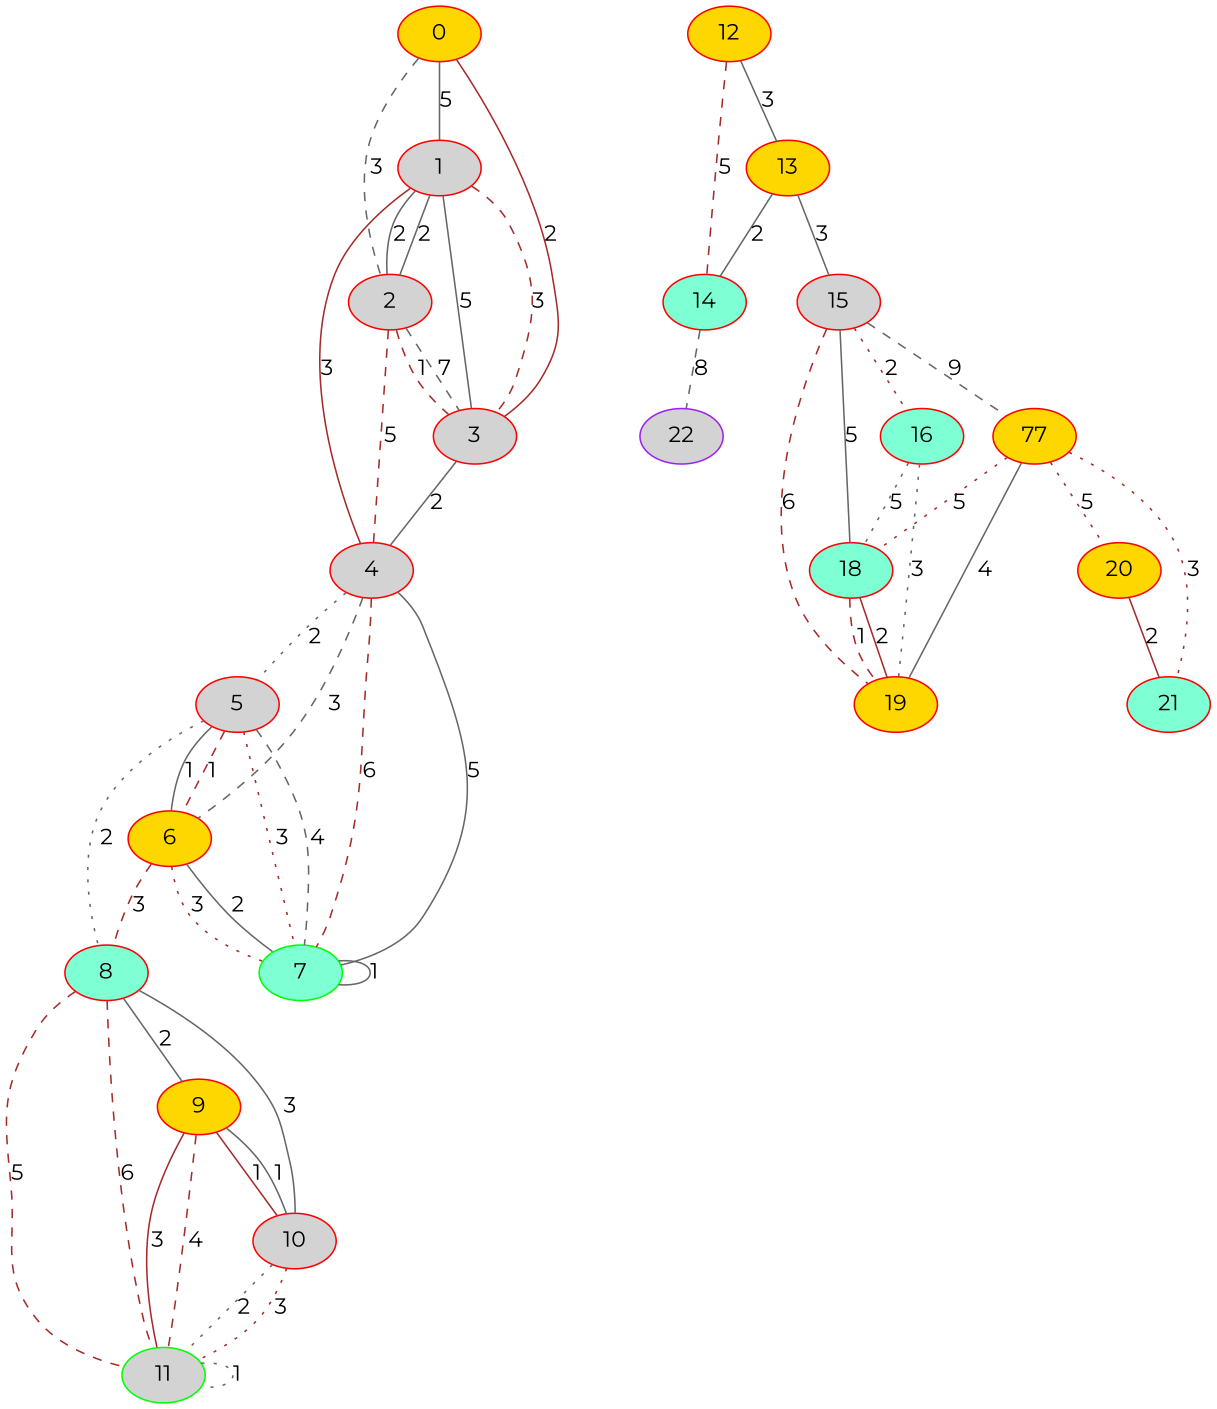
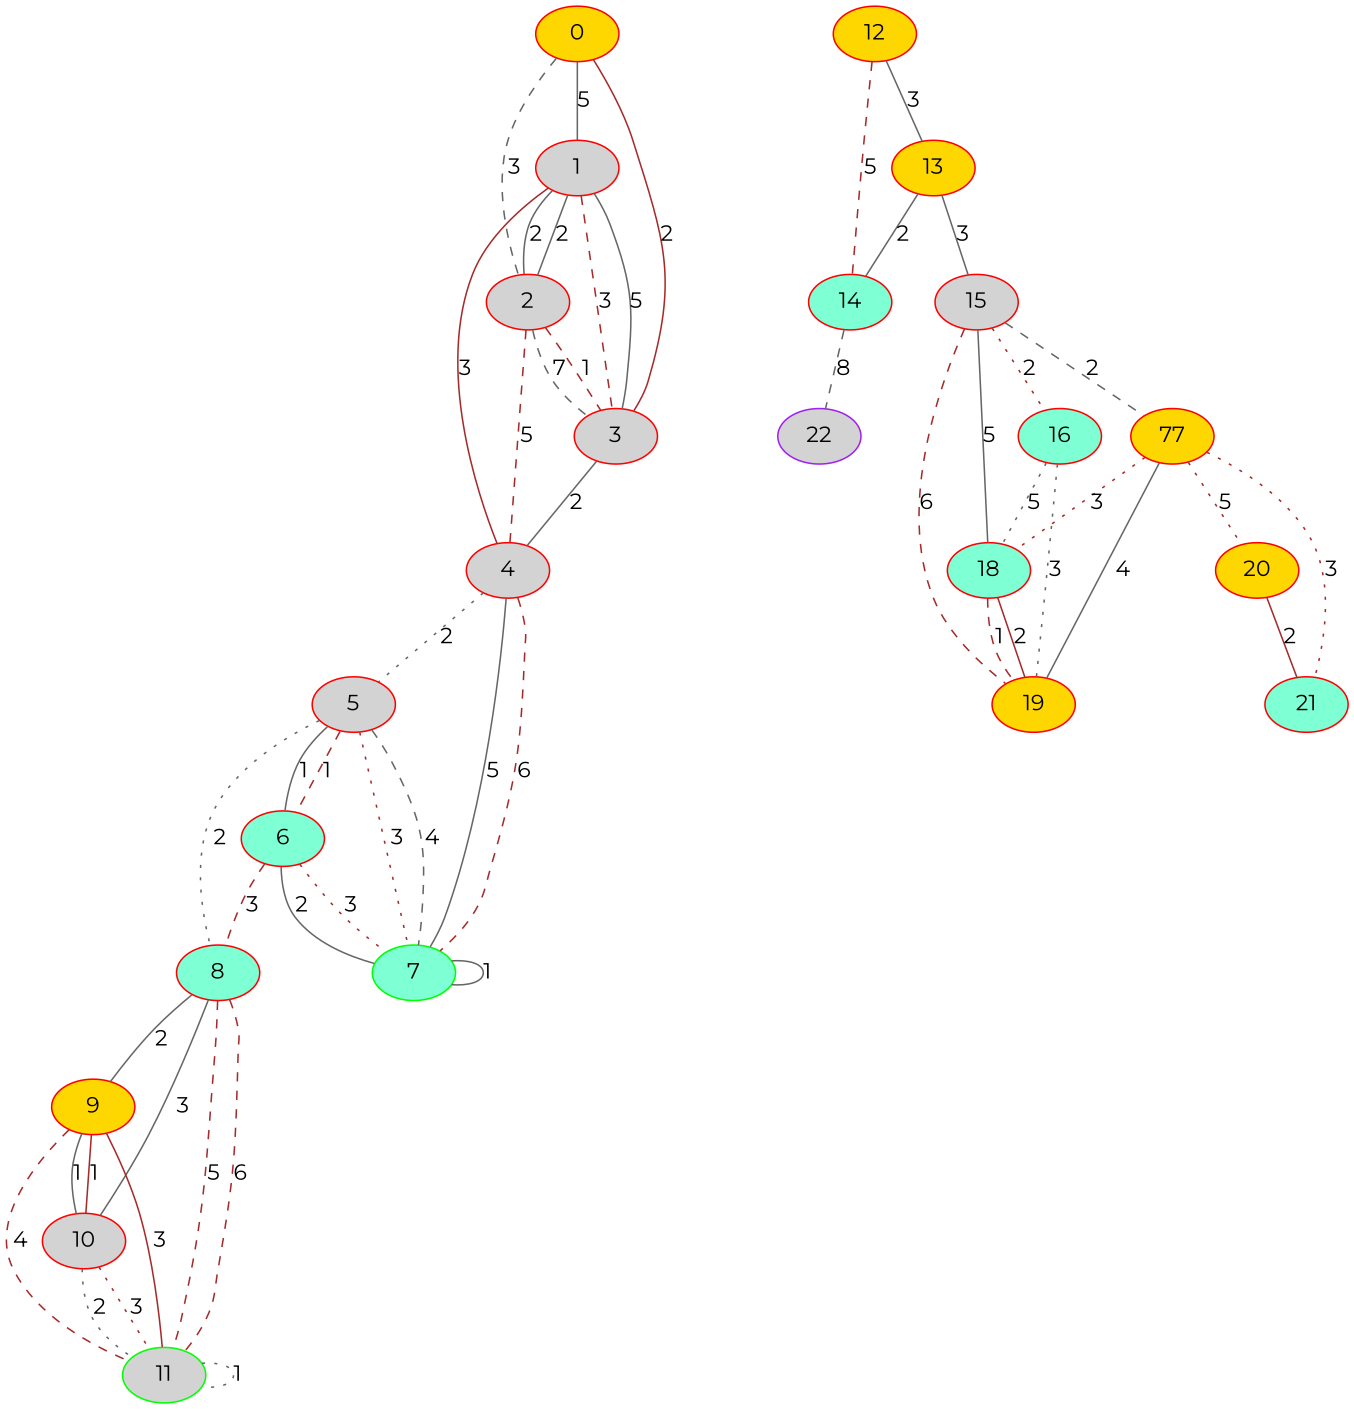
(955, 369) -> (1093, 369)
(960, 503) -> (1098, 503)
(300, 723) -> none
(170, 839) -> (283, 839)
